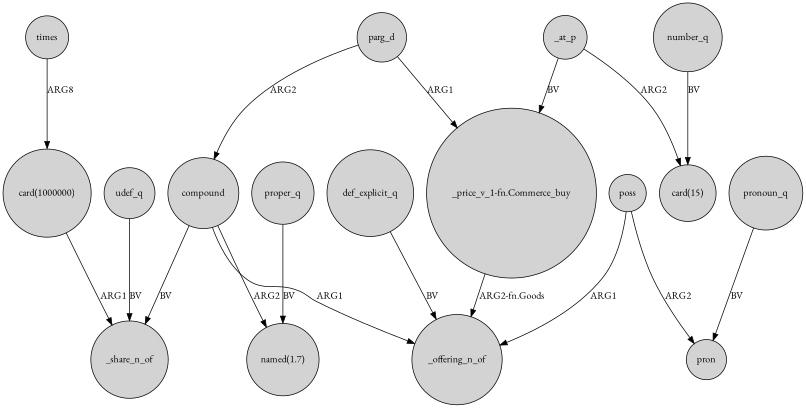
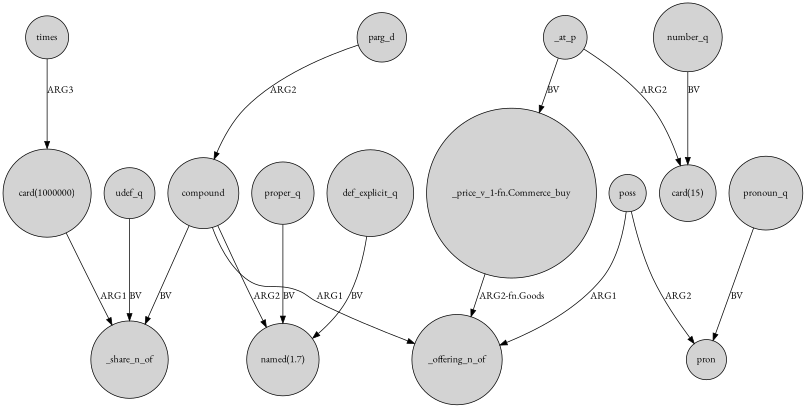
(425, 89) -> none
(60, 90) -> (60, 90)
(412, 272) -> (352, 290)
